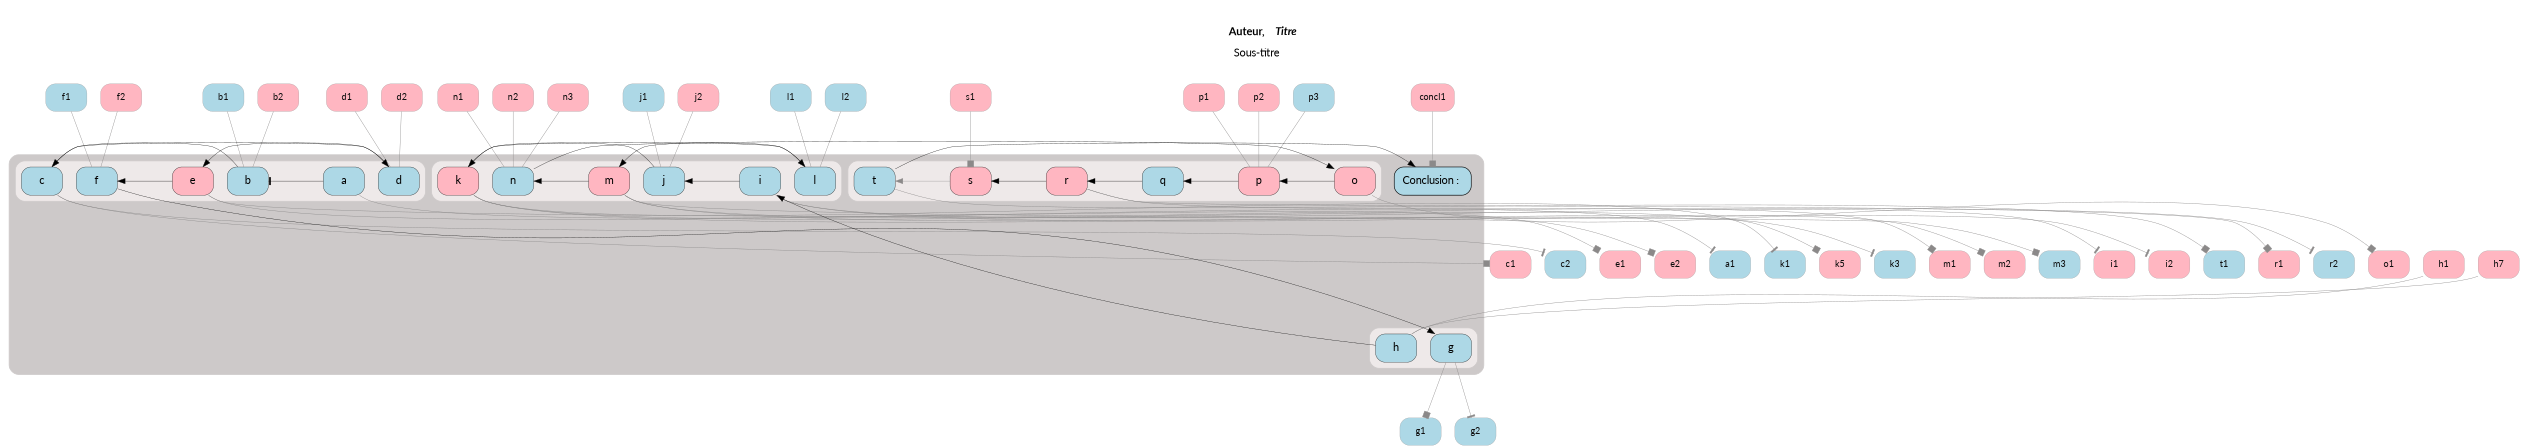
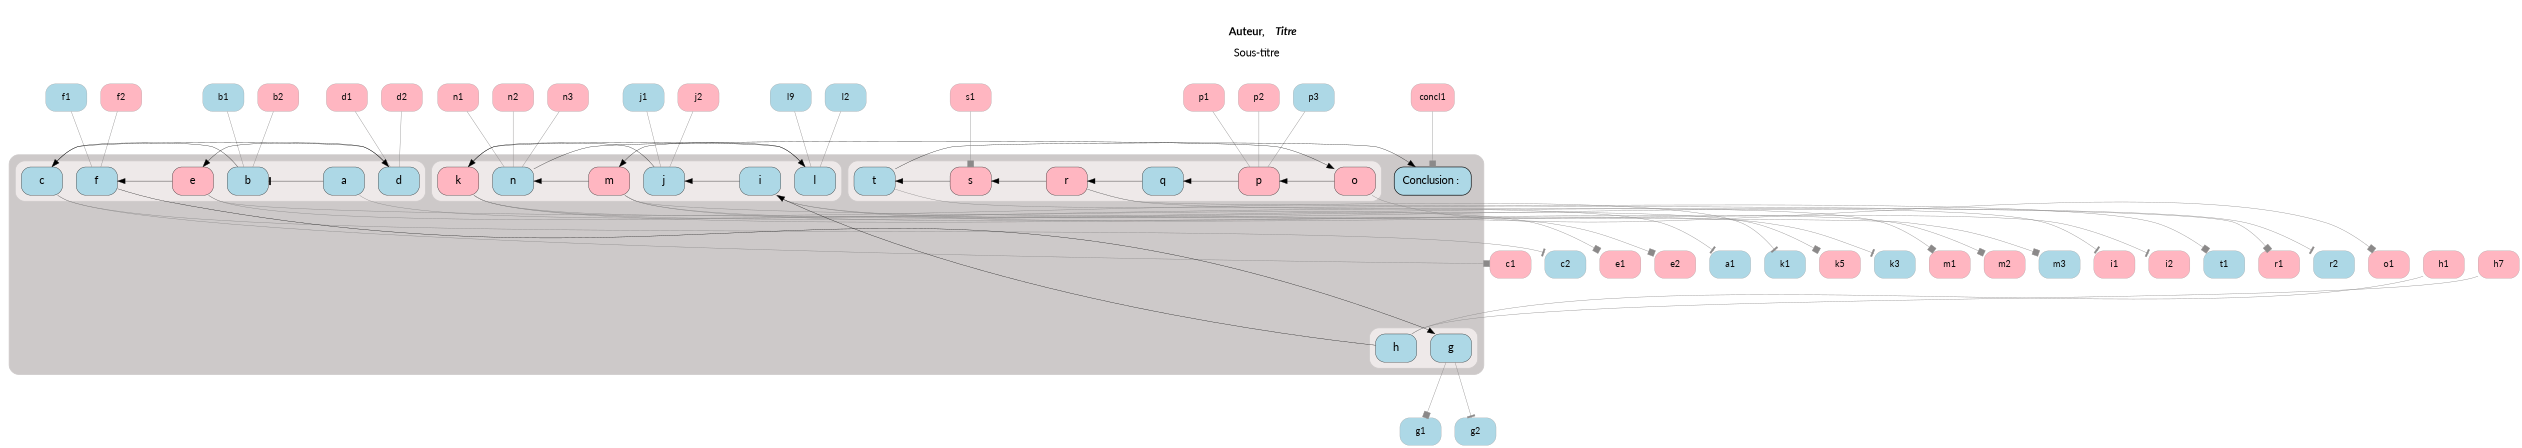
(791, 98) -> (791, 98)
(926, 181) -> (926, 181)
